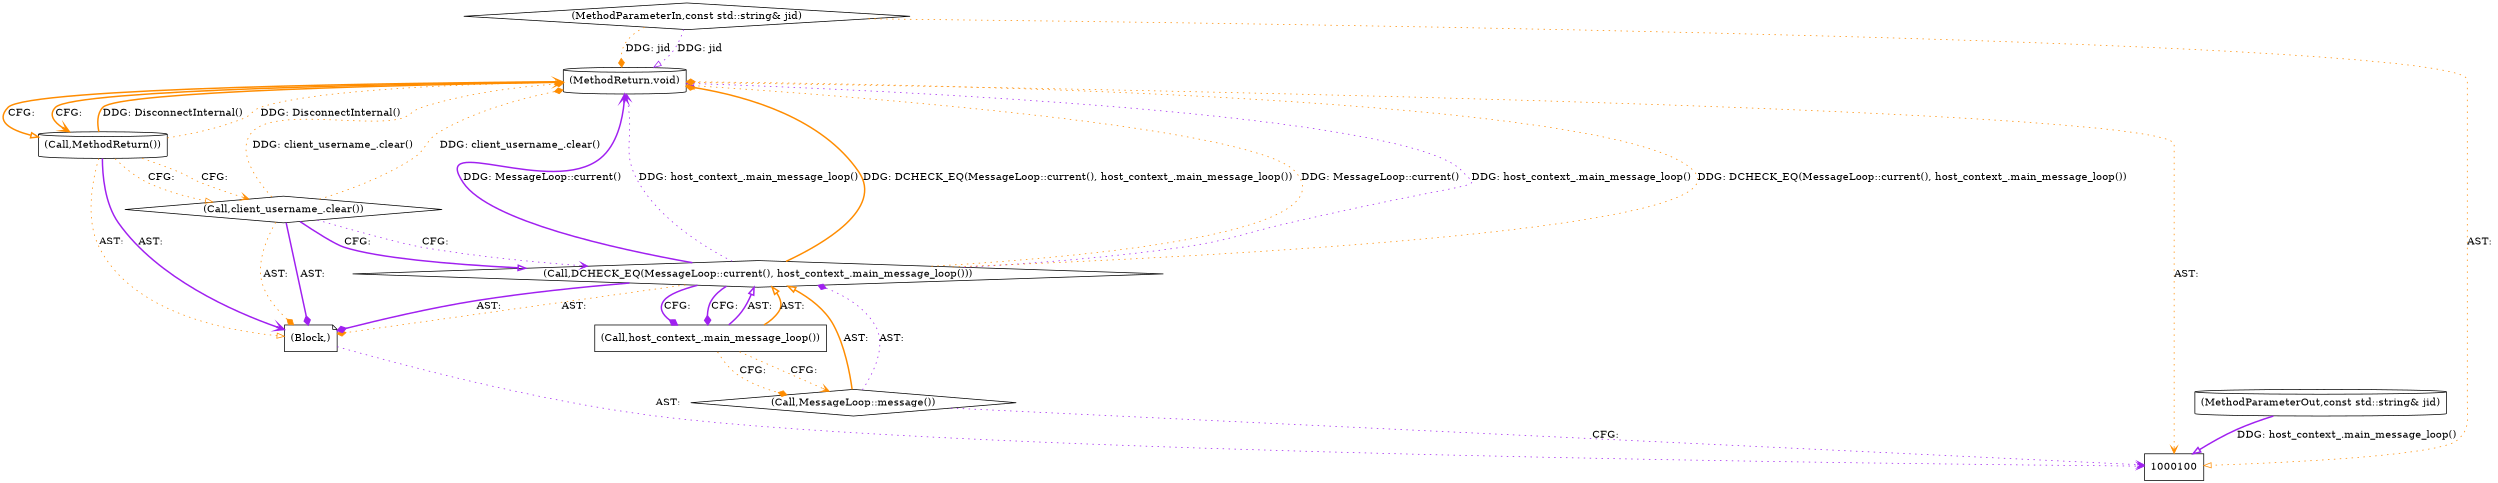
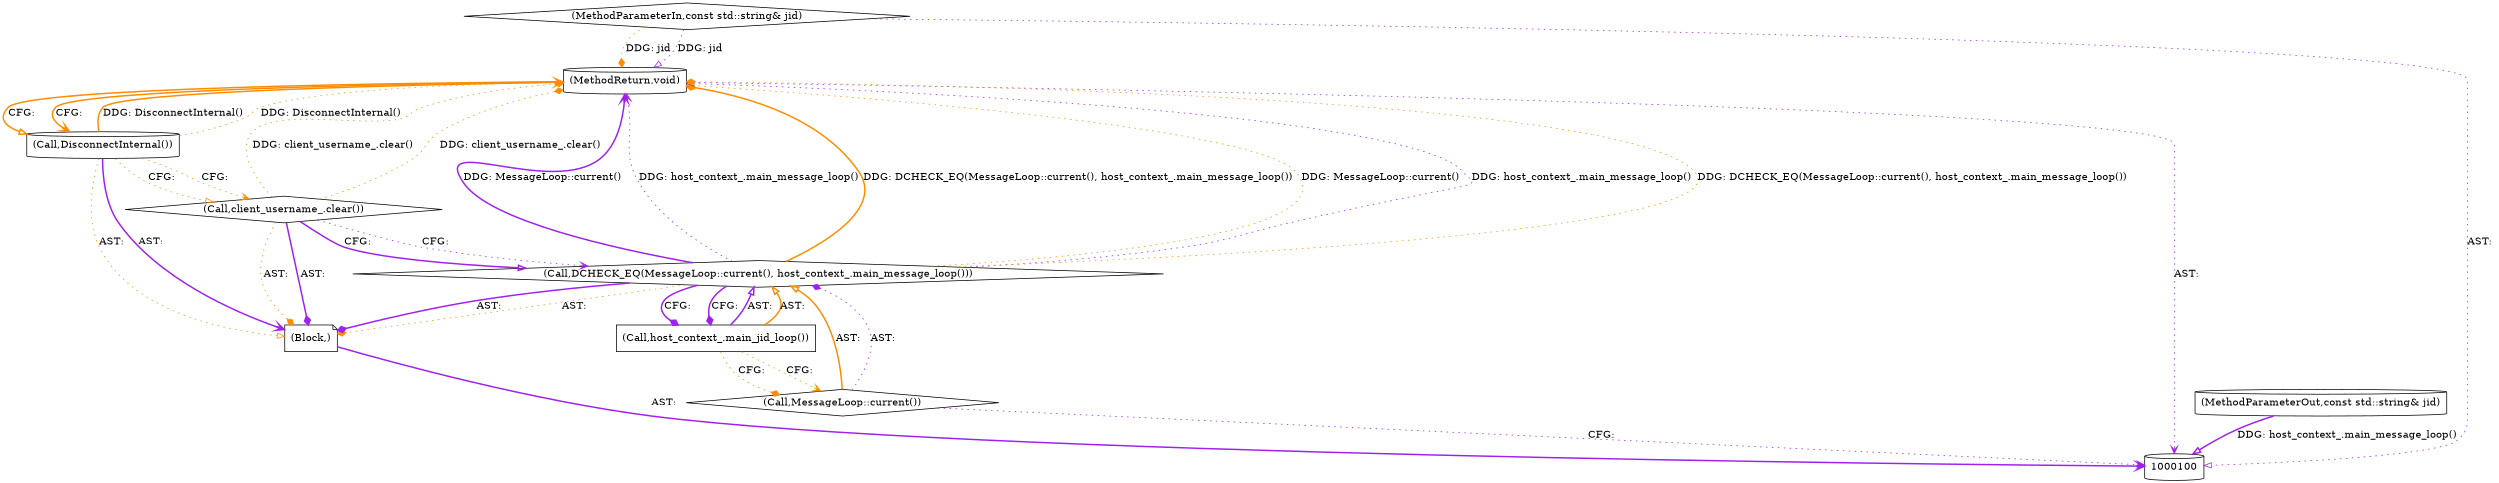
(1975, 41) -> (1975, 41)
(1582, 102) -> (1582, 102)
(103, 145) -> (103, 145)
(711, 338) -> (716, 338)
(853, 403) -> (843, 403)
(1233, 449) -> (1233, 449)
(2174, 467) -> (2174, 467)
